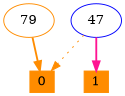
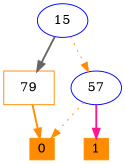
(29, 21) -> (29, 88)
none -> (63, 21)
(96, 21) -> (96, 88)
